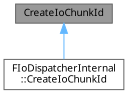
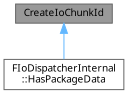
(64, 75) -> (64, 75)
